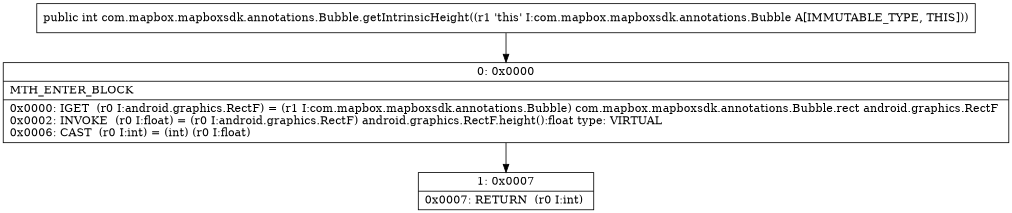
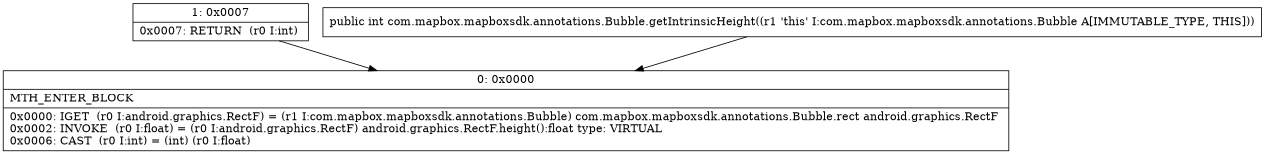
(506, 154) -> (324, 55)
